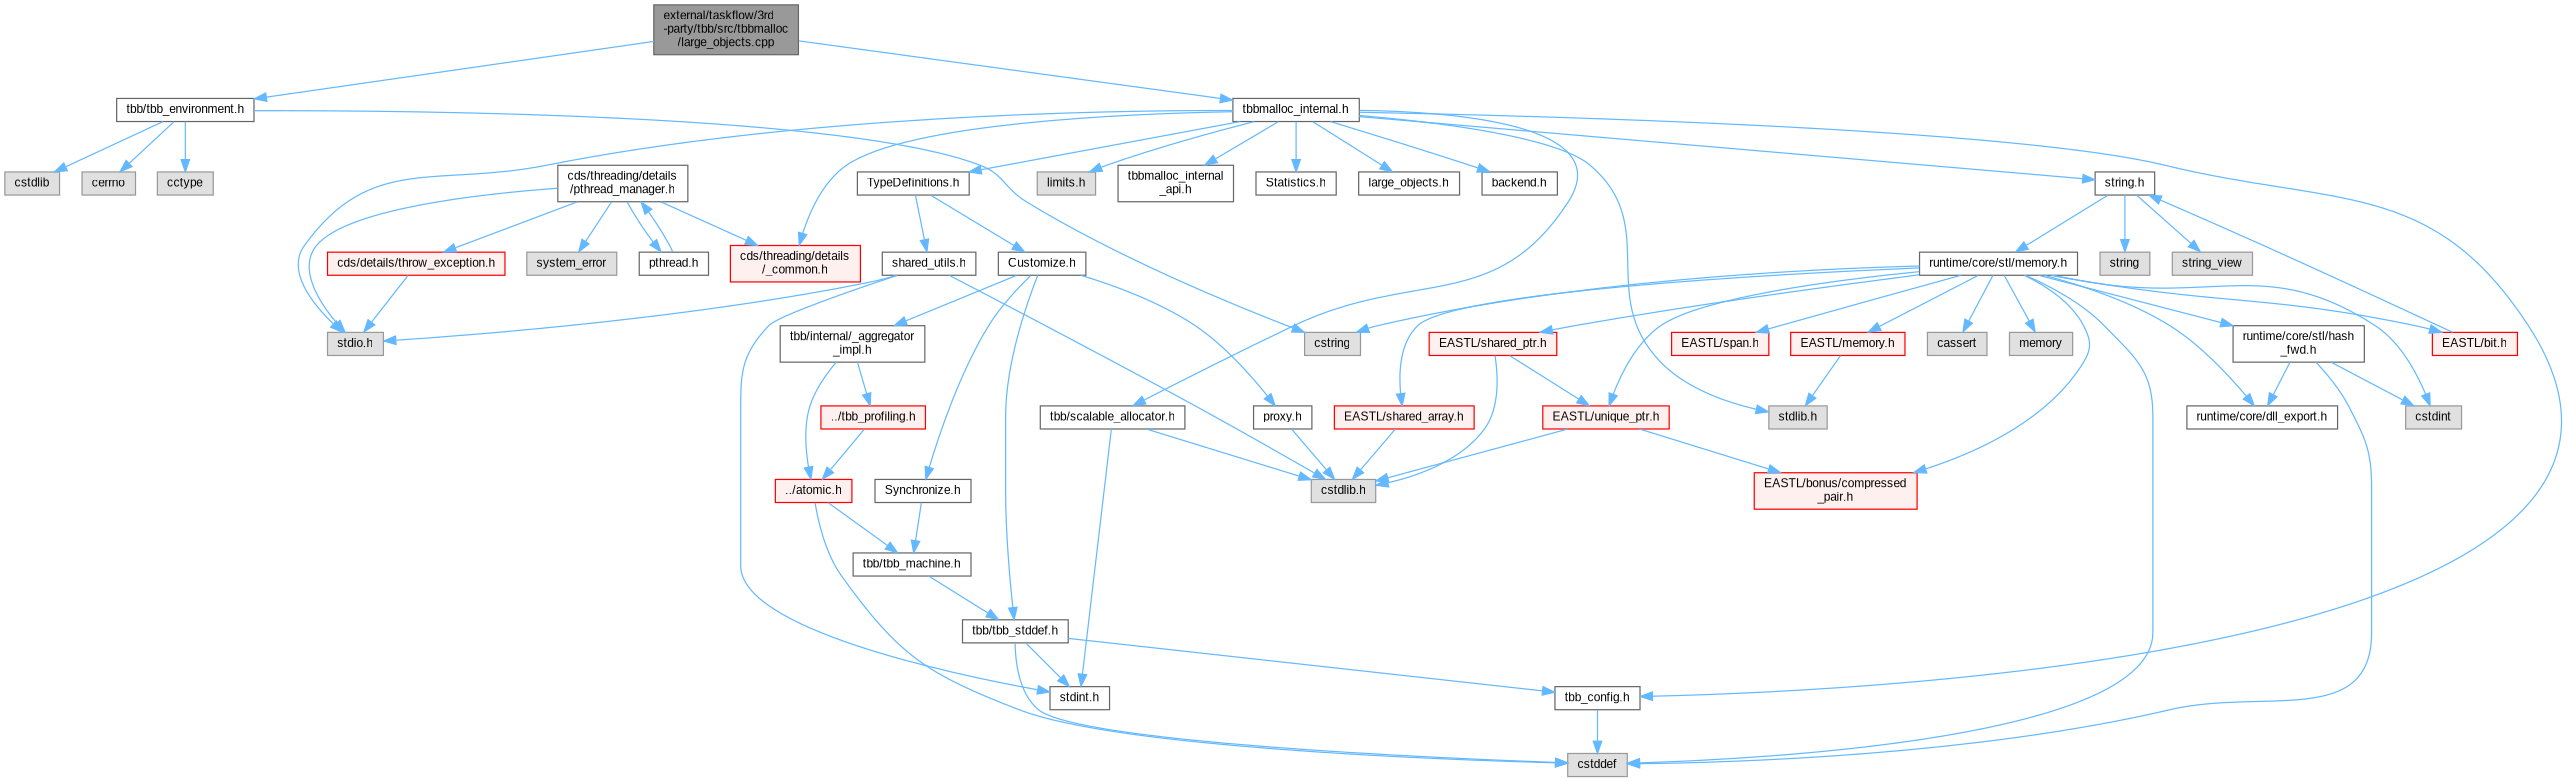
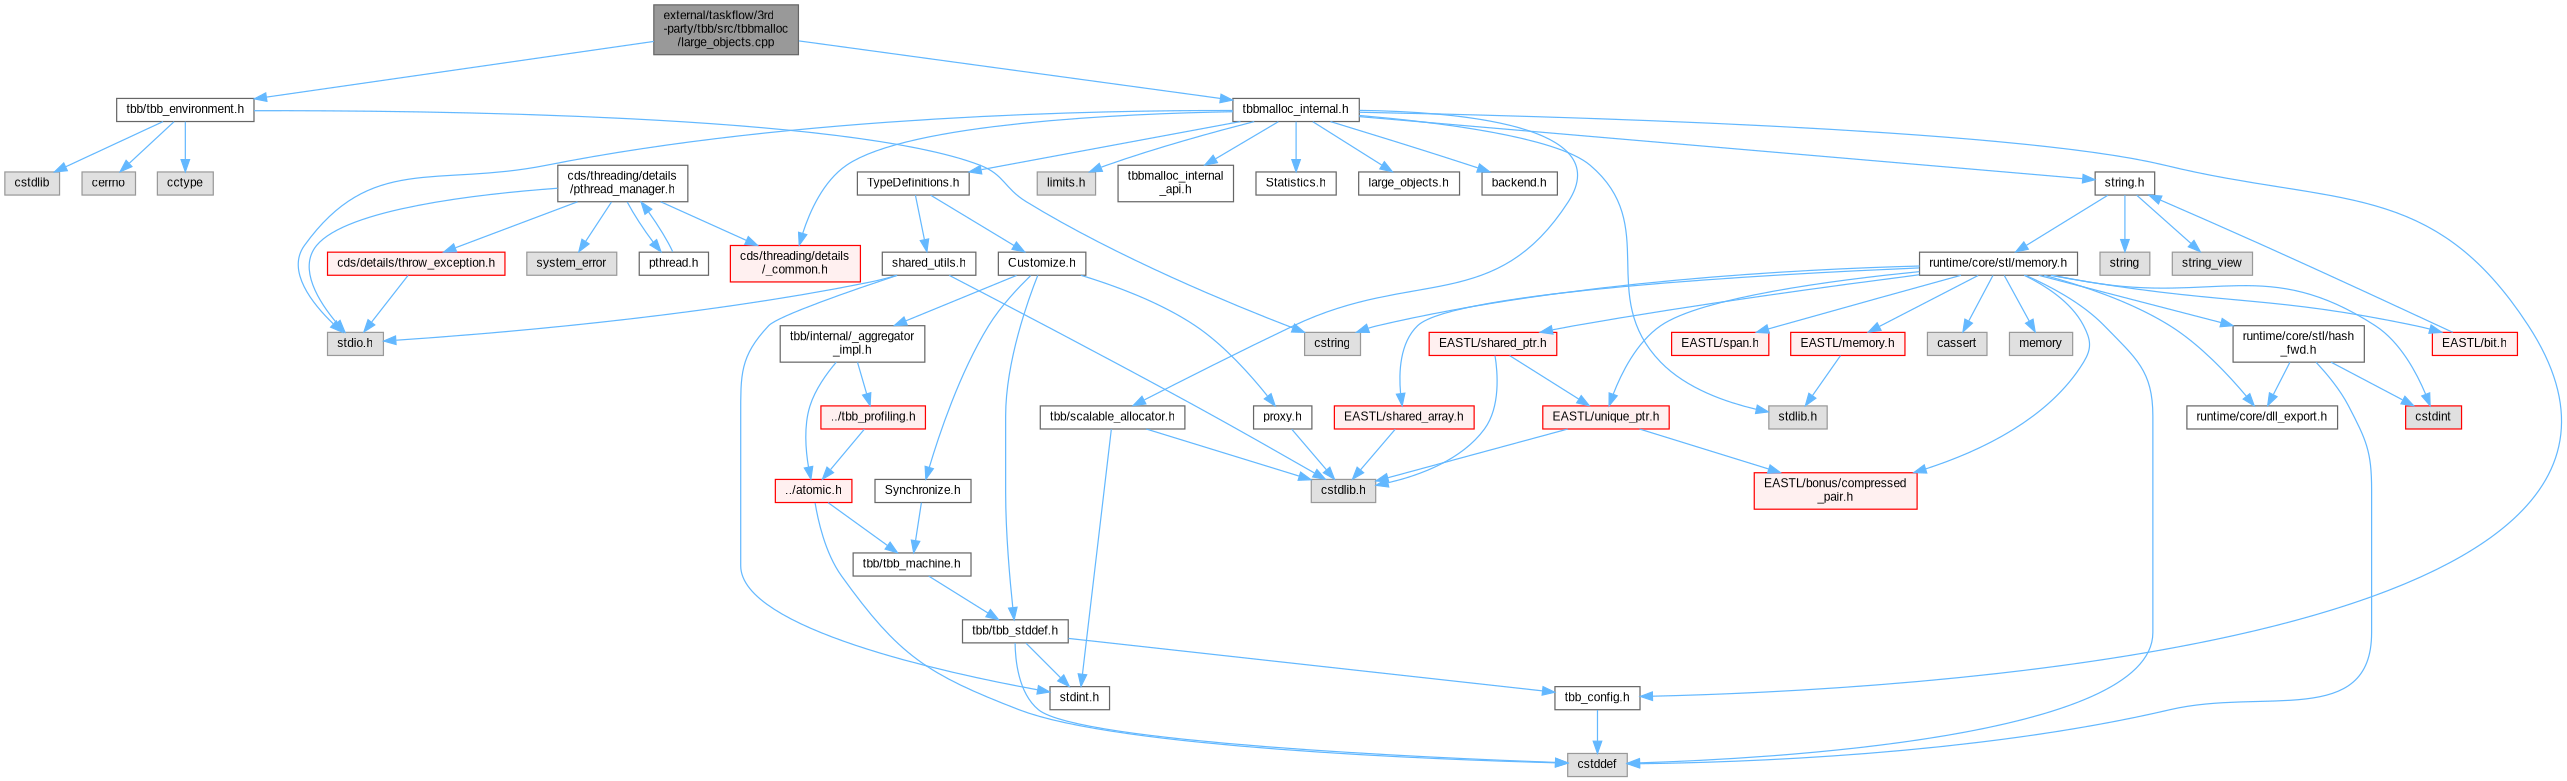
(2434, 417) -> (2434, 417)
